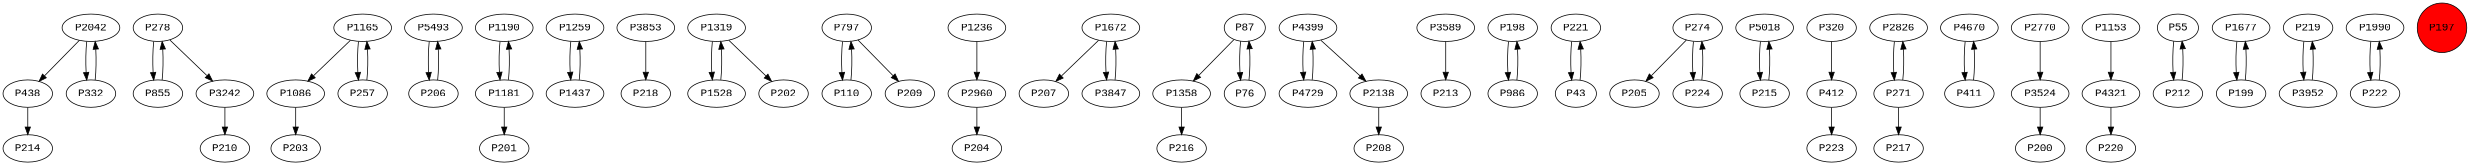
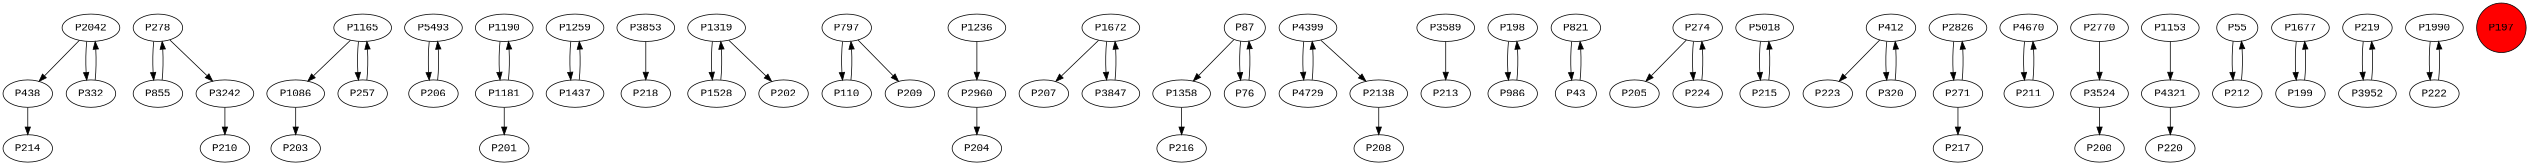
(1576, 28) -> (1576, 28)
none -> (1886, 57)
(1969, 94) -> (2029, 94)
